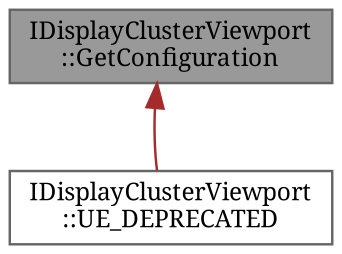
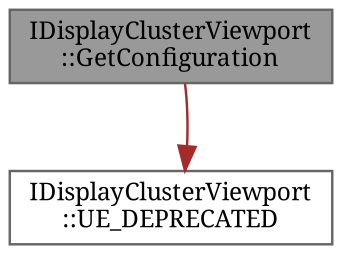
(155, 139) -> (187, 115)
